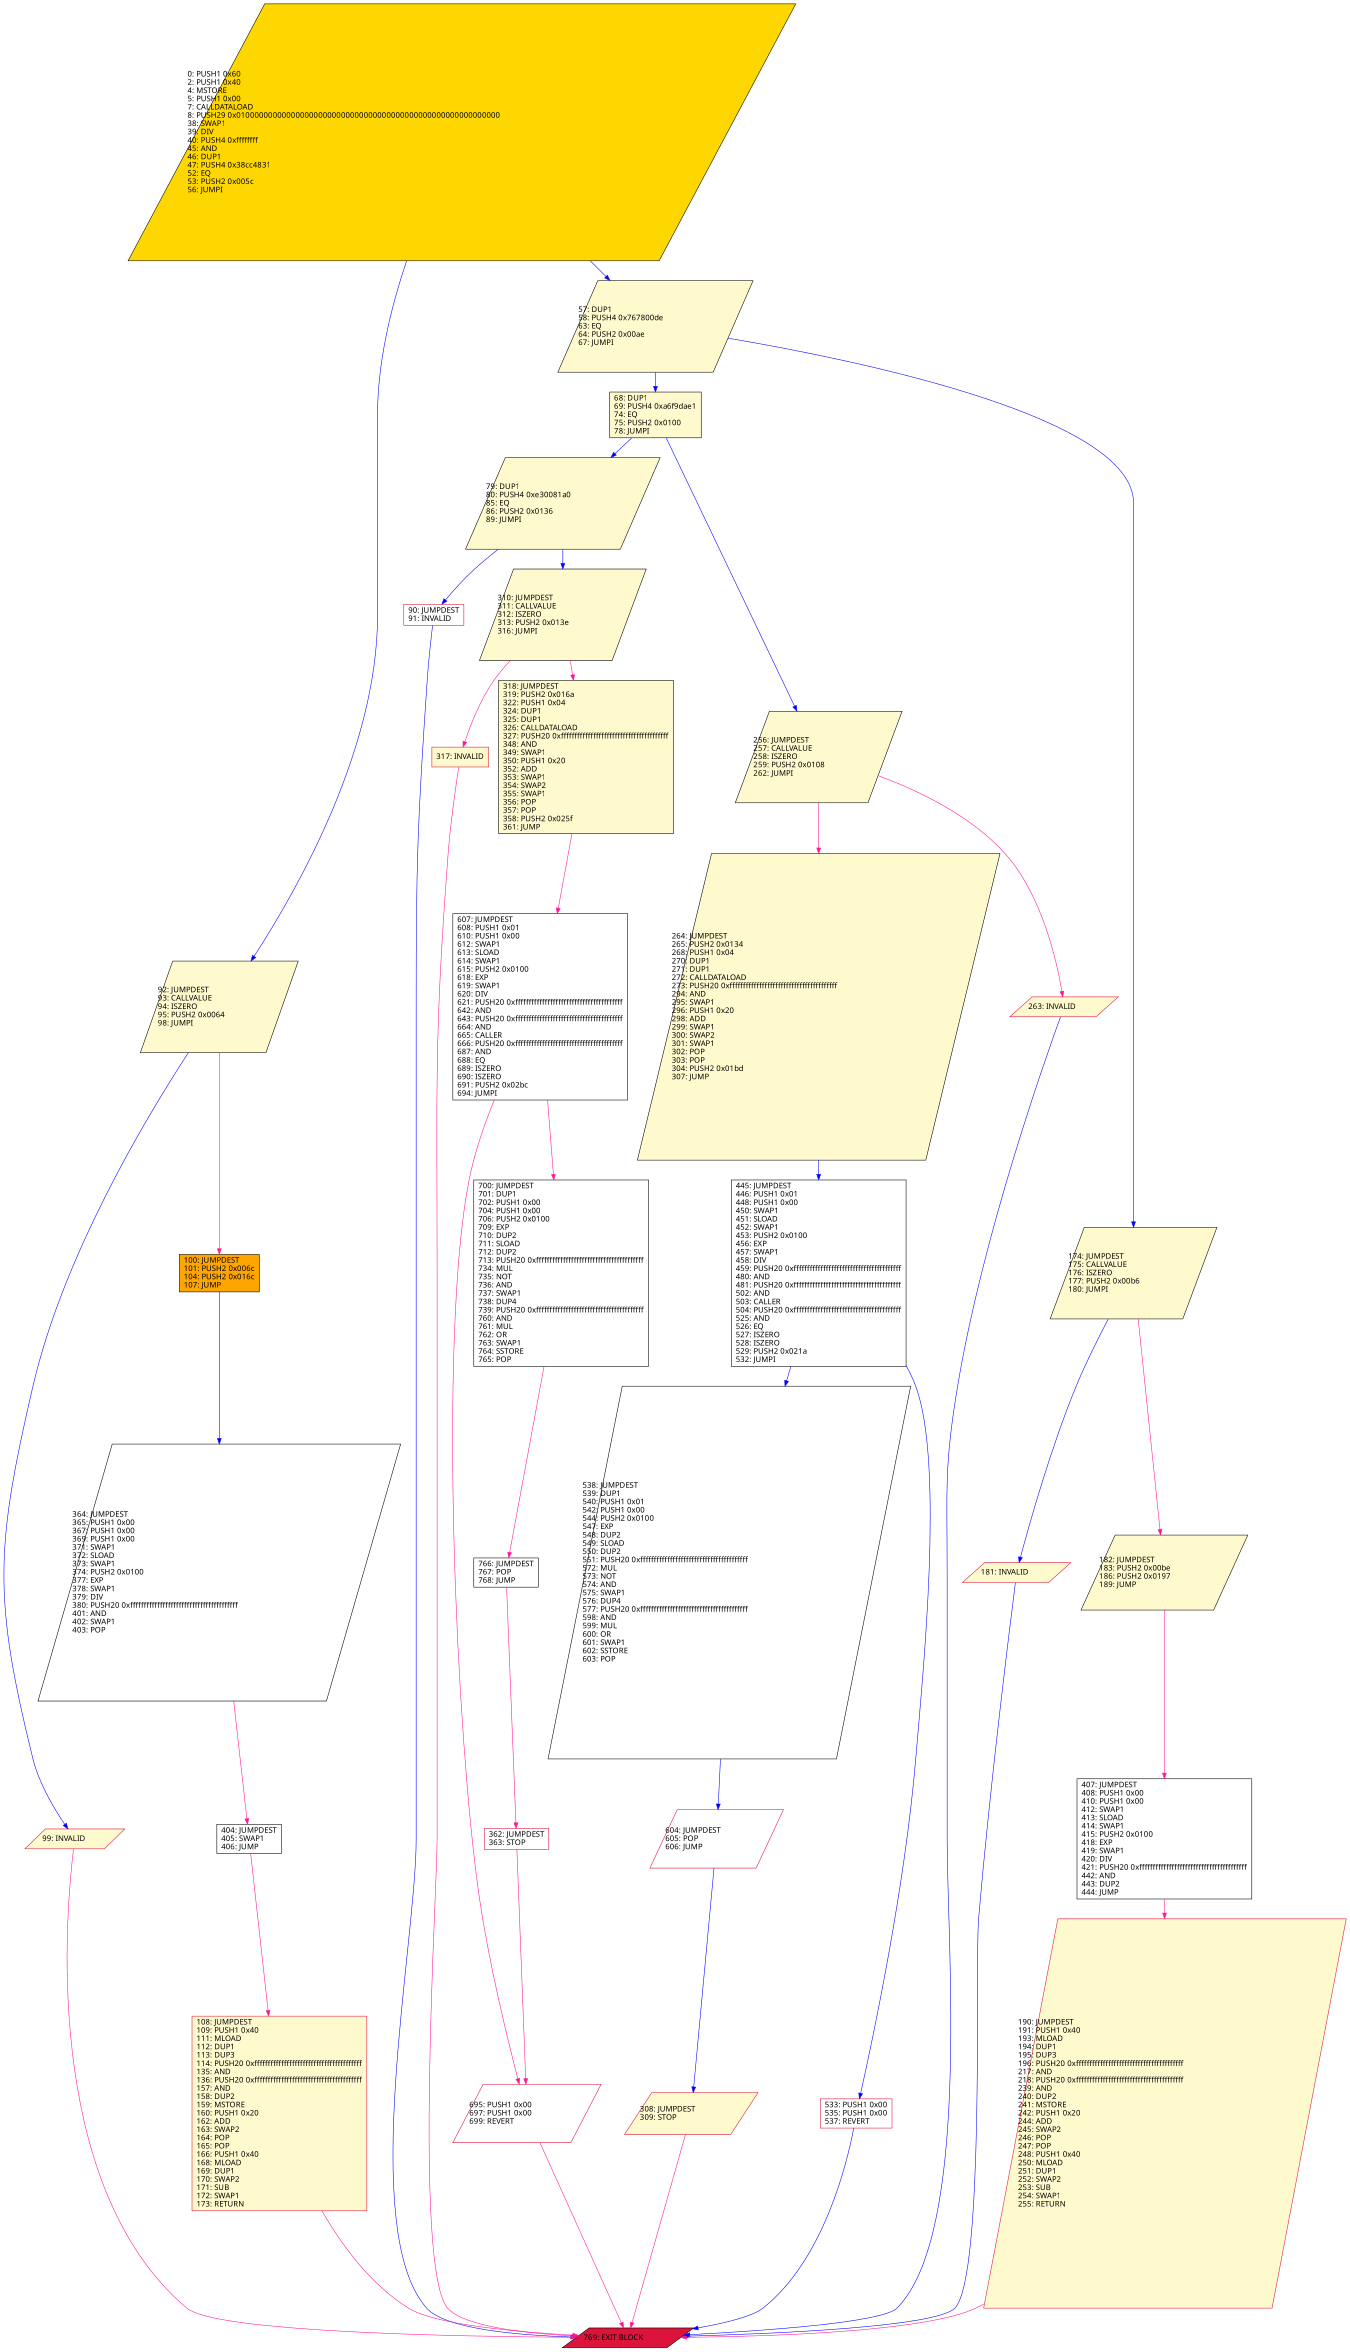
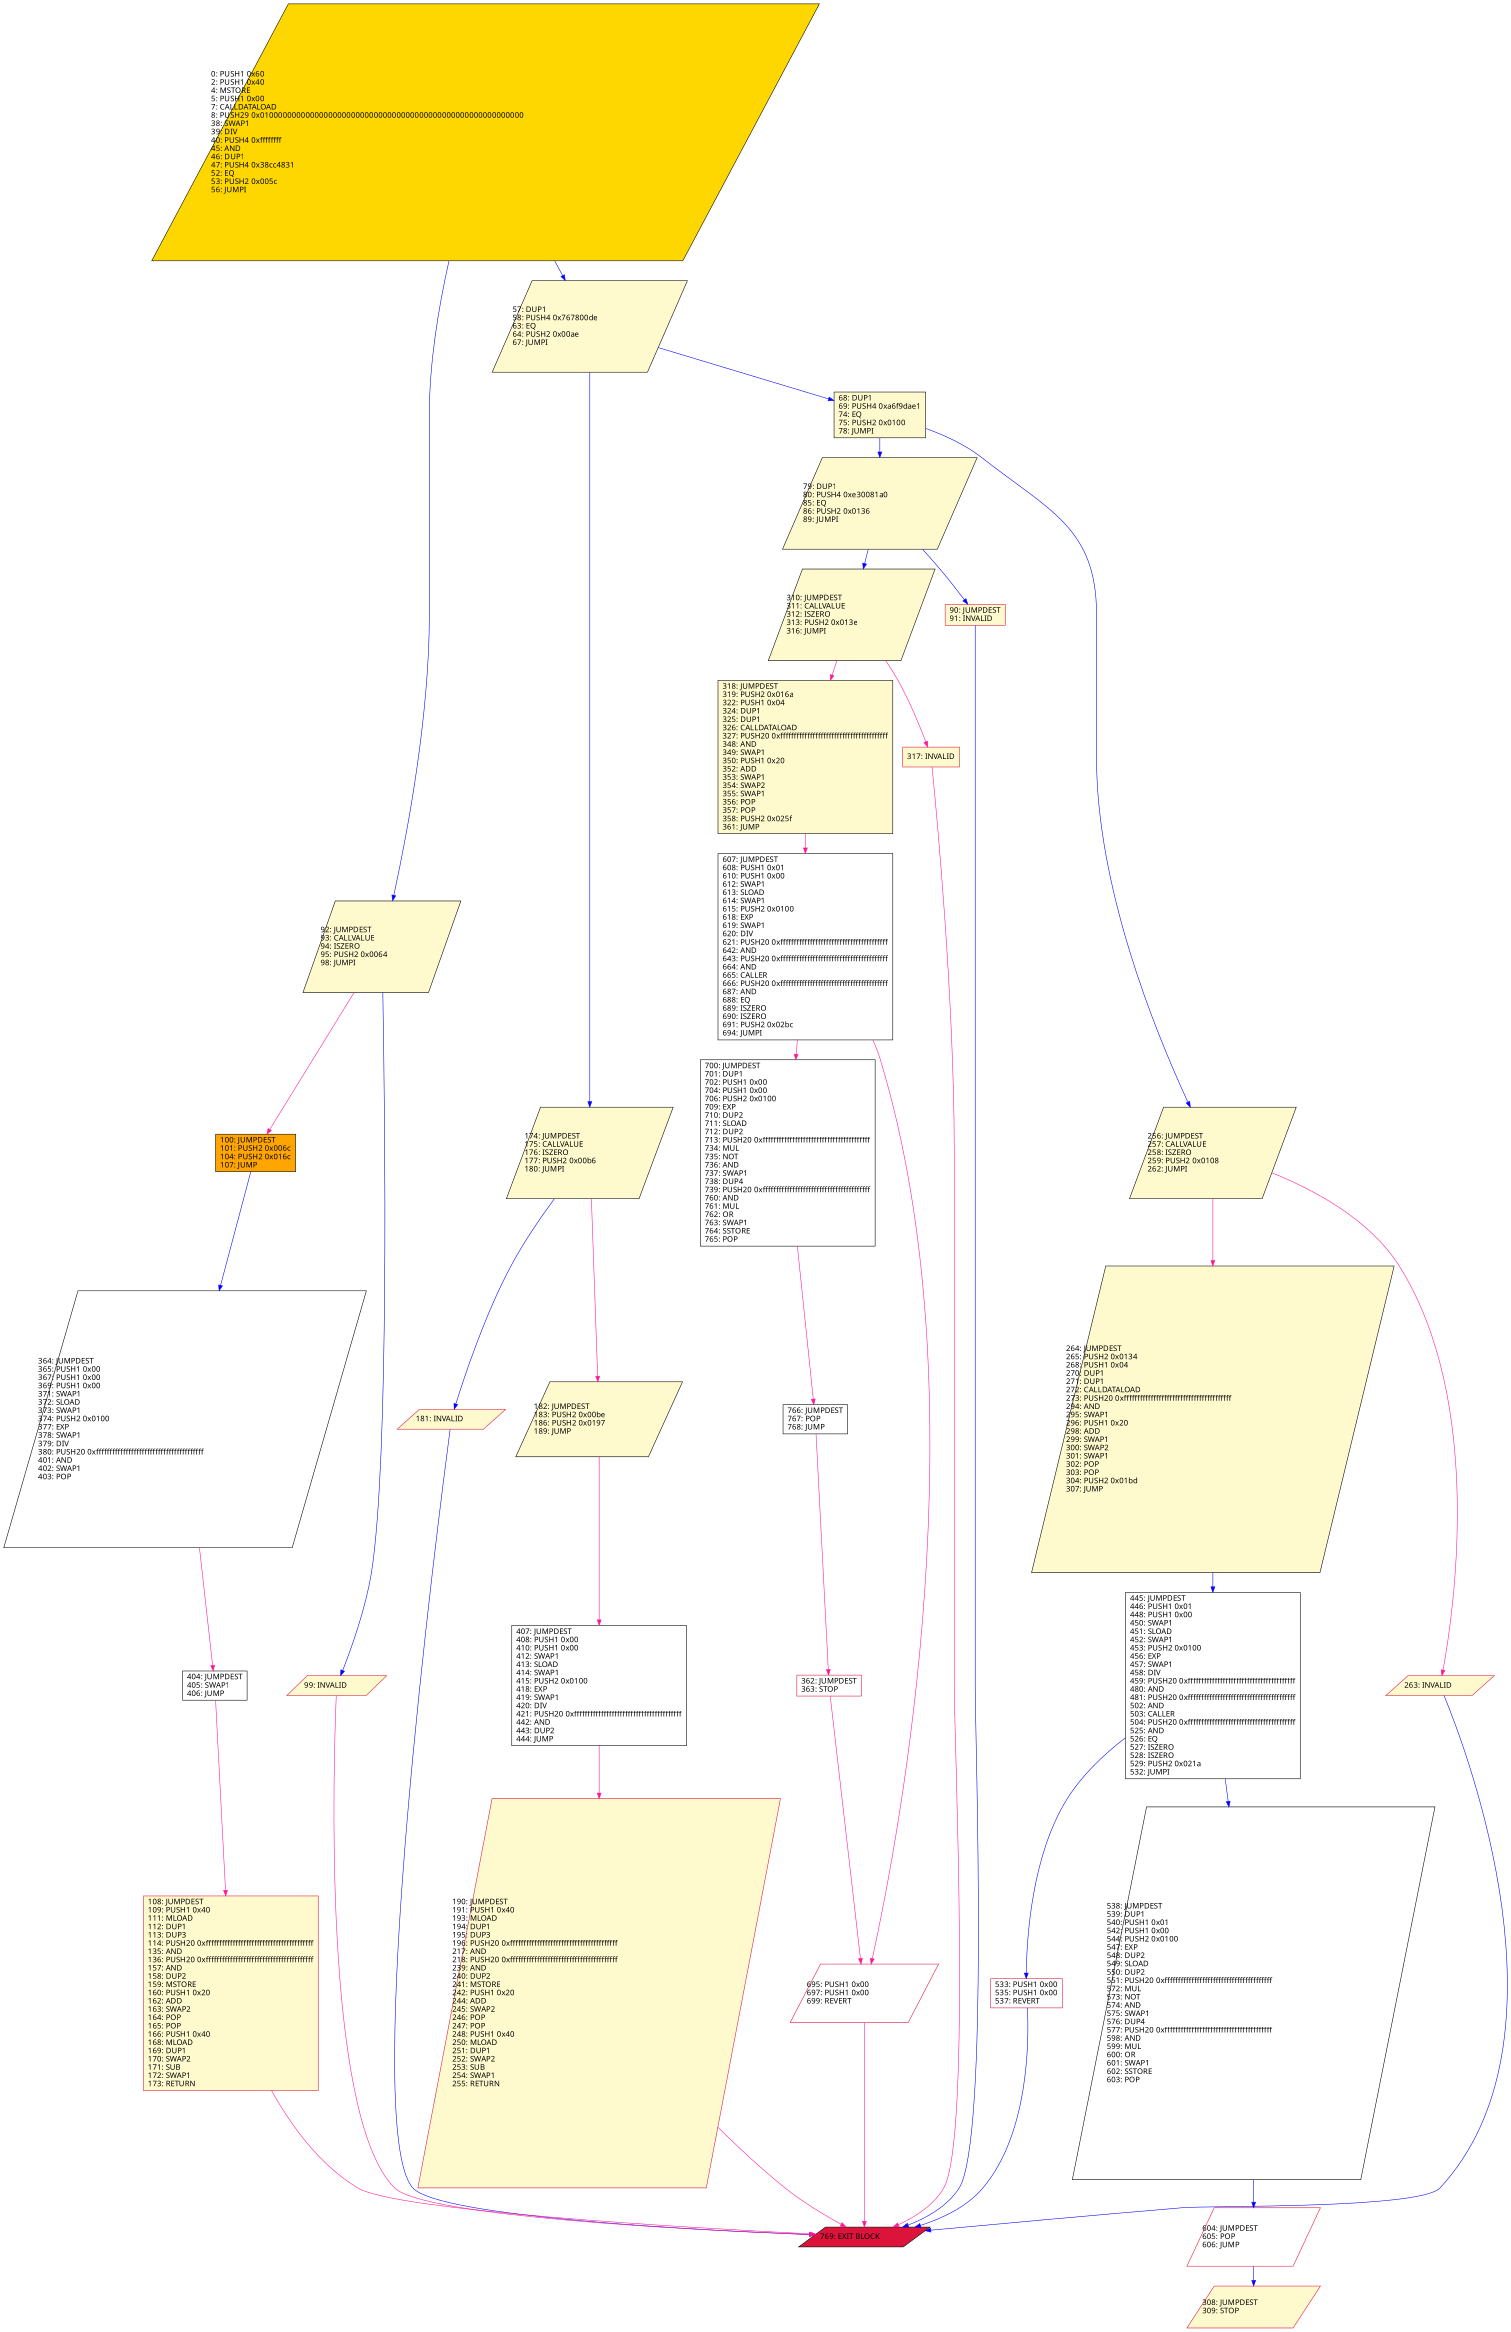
(434, 615) -> (975, 615)
(659, 2228) -> none
